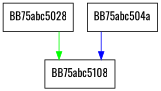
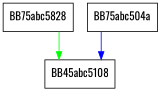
(38, 17) -> (38, 17)
(80, 74) -> (80, 74)
